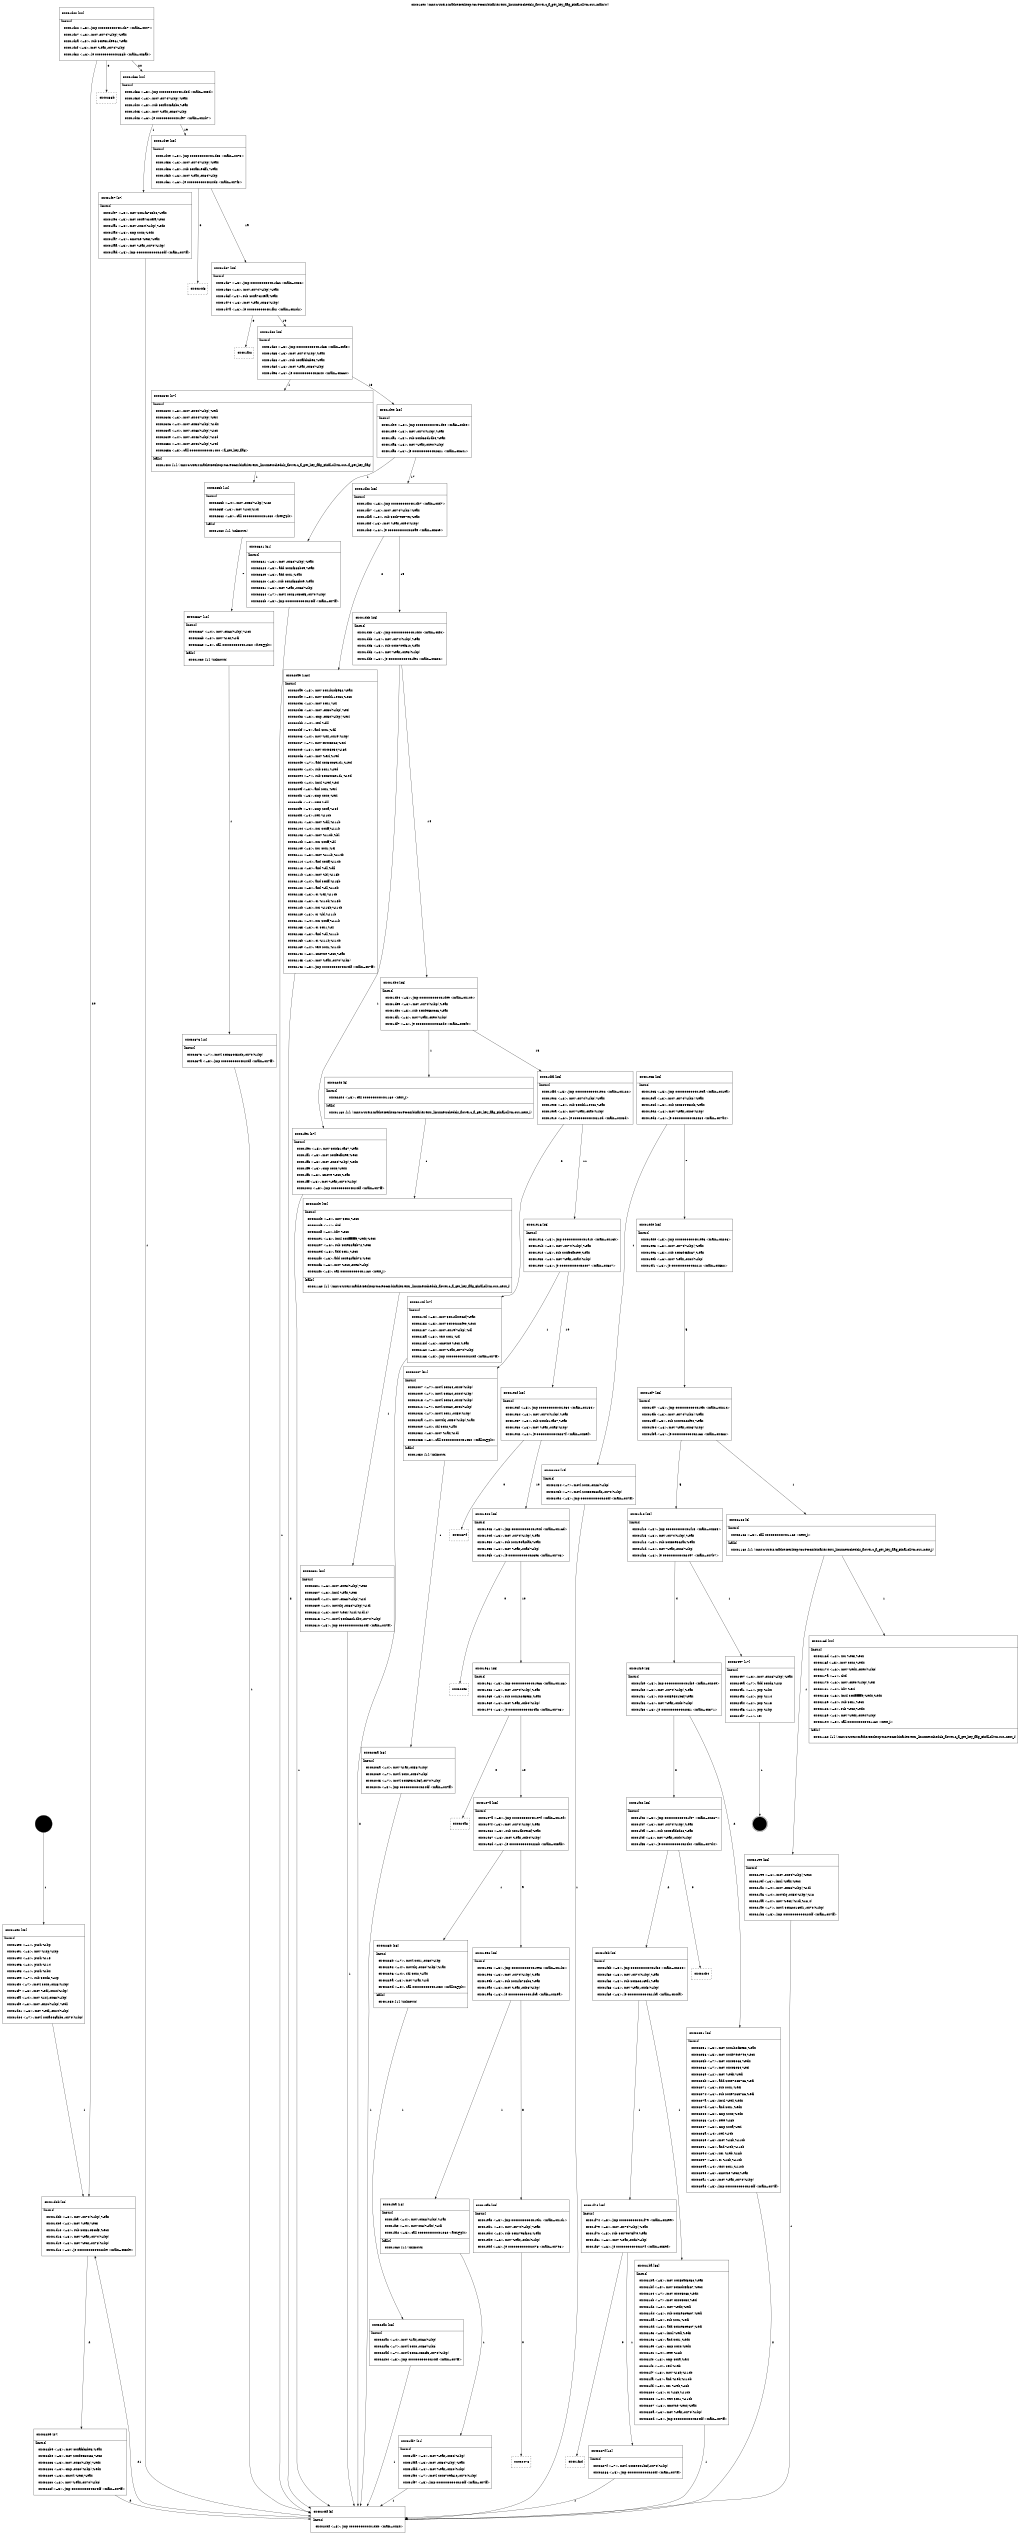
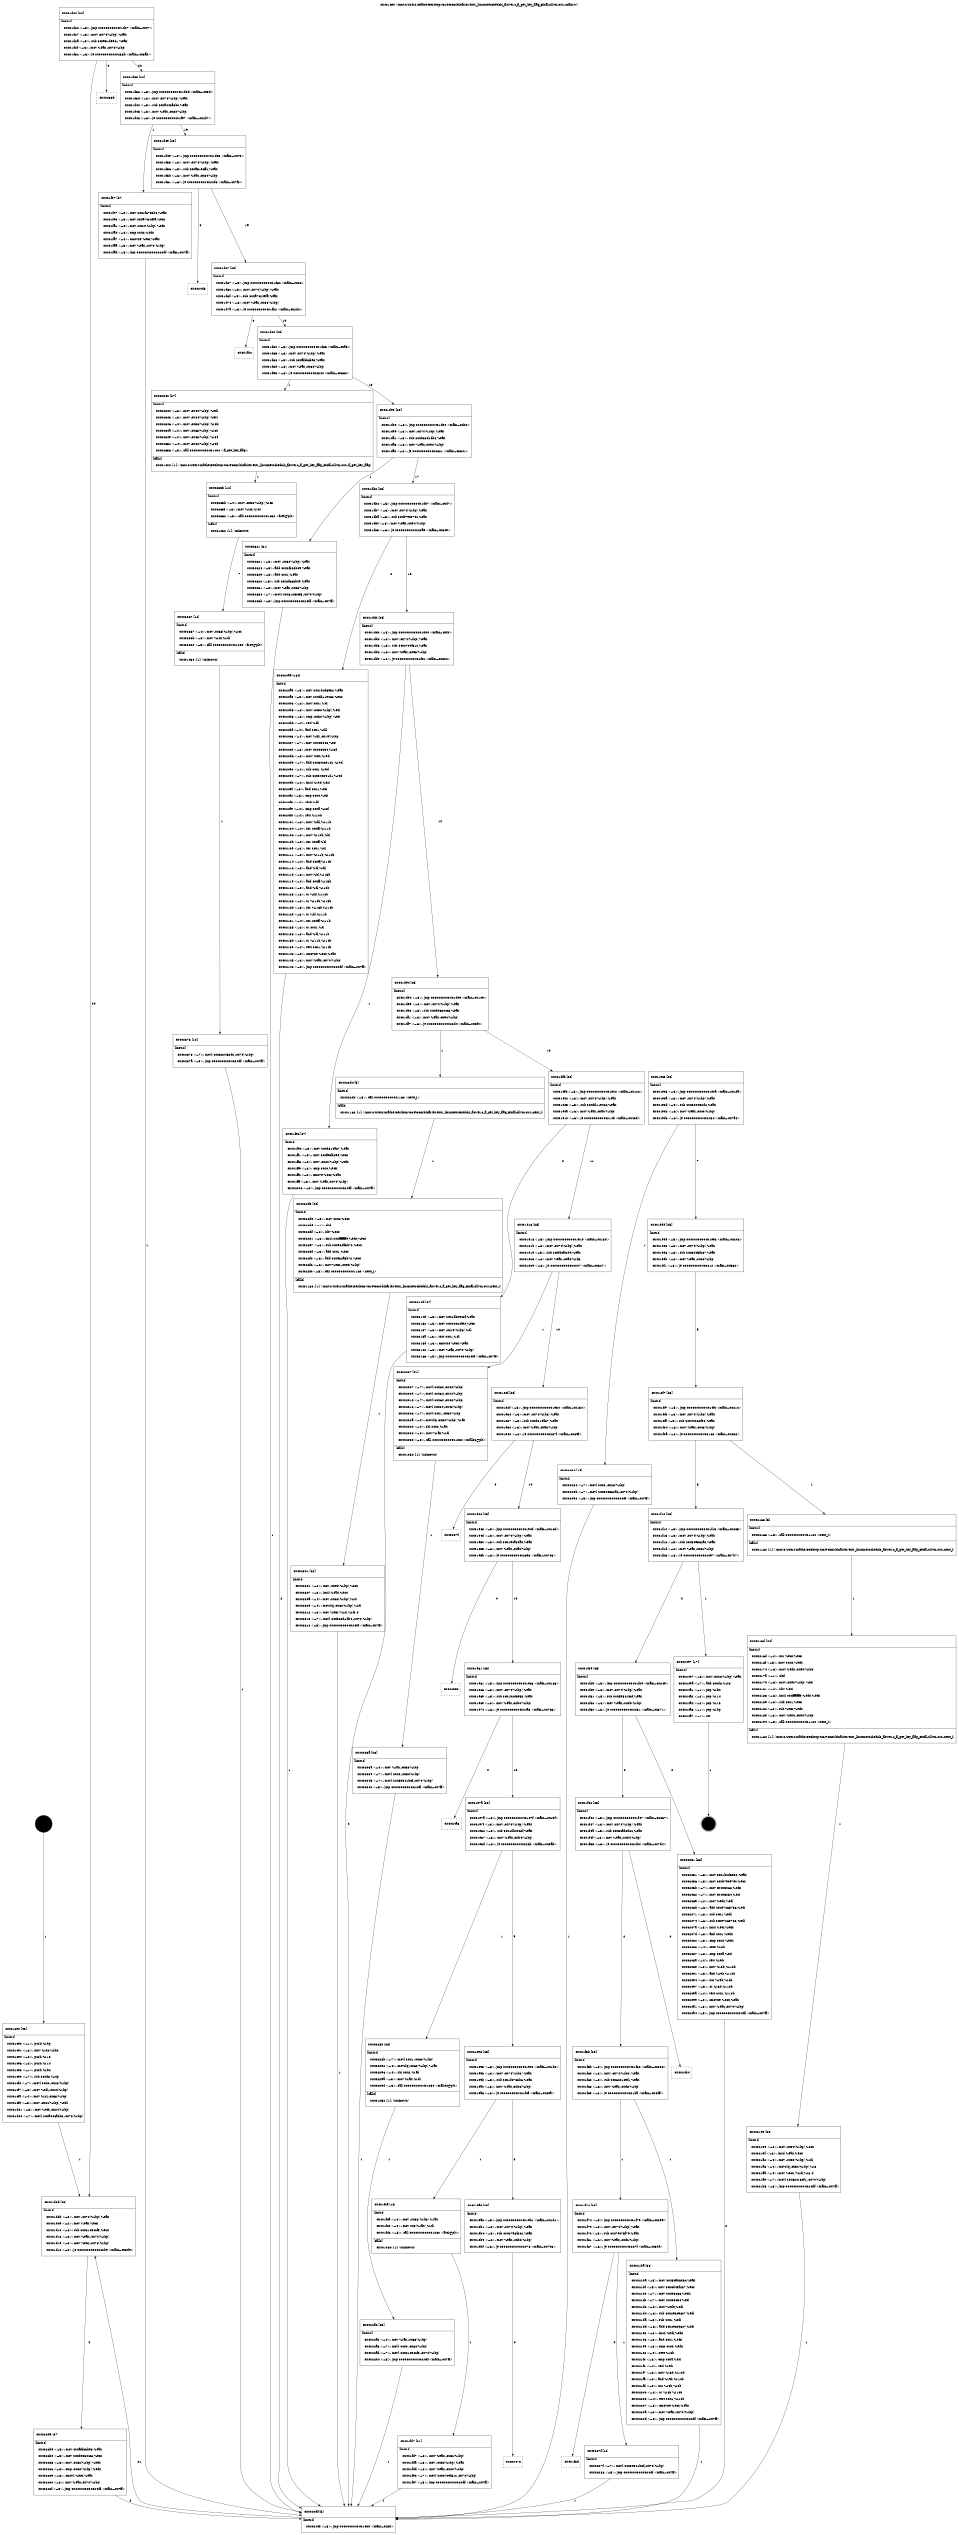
(800, 1703) -> (822, 1934)
